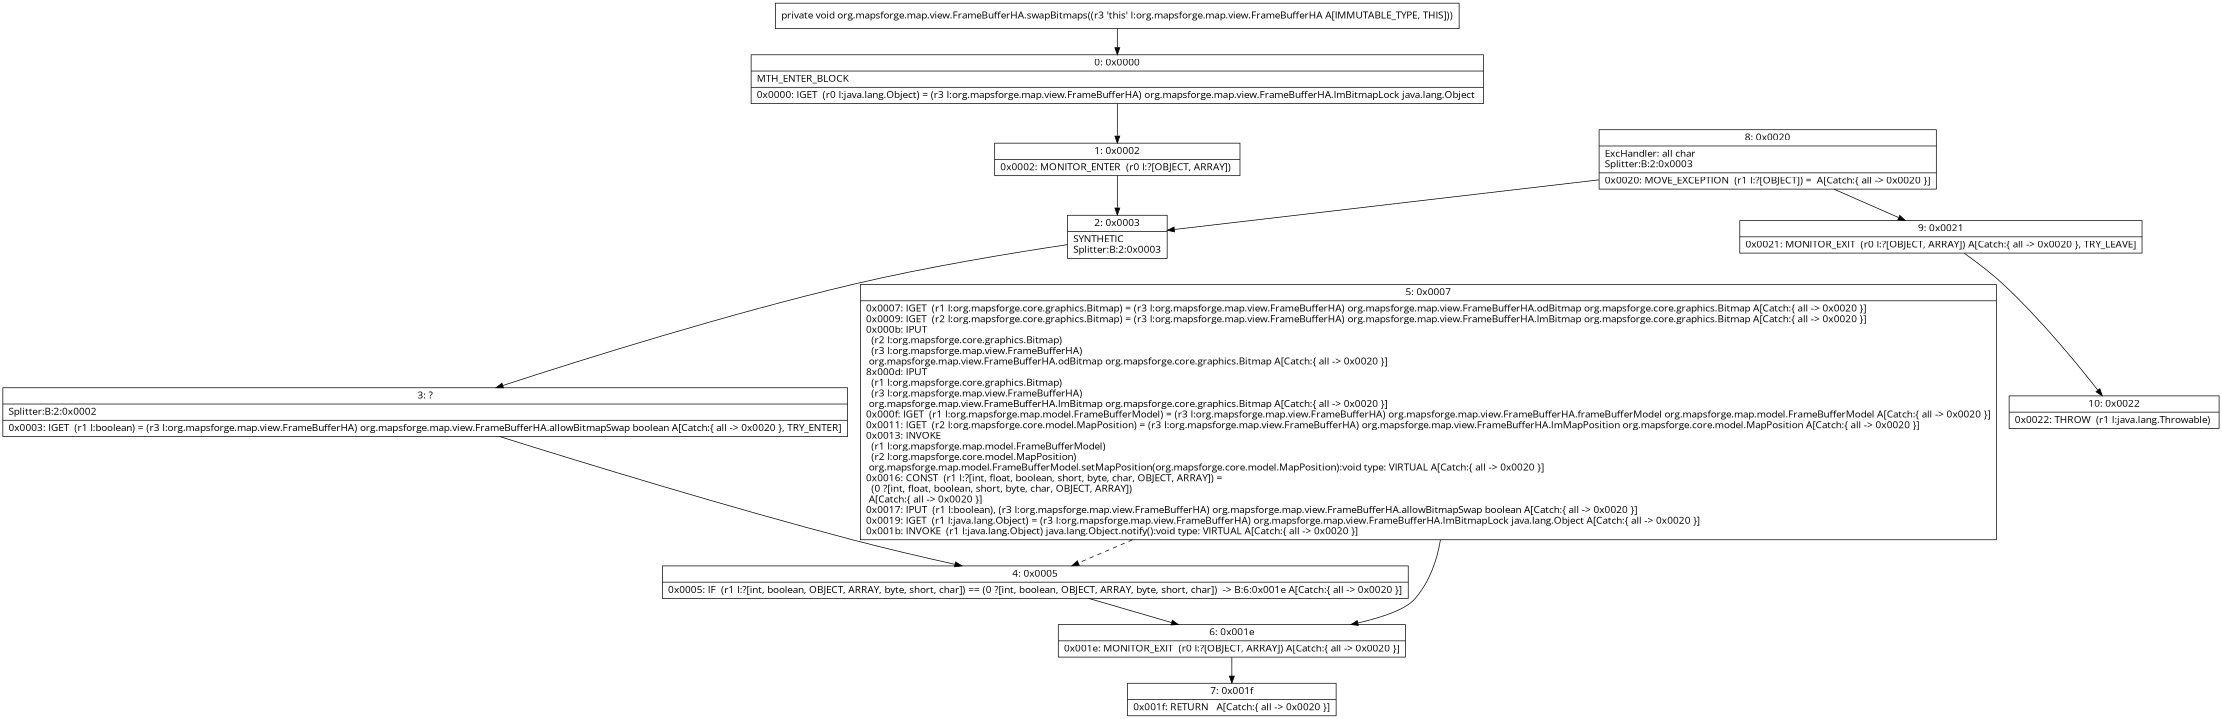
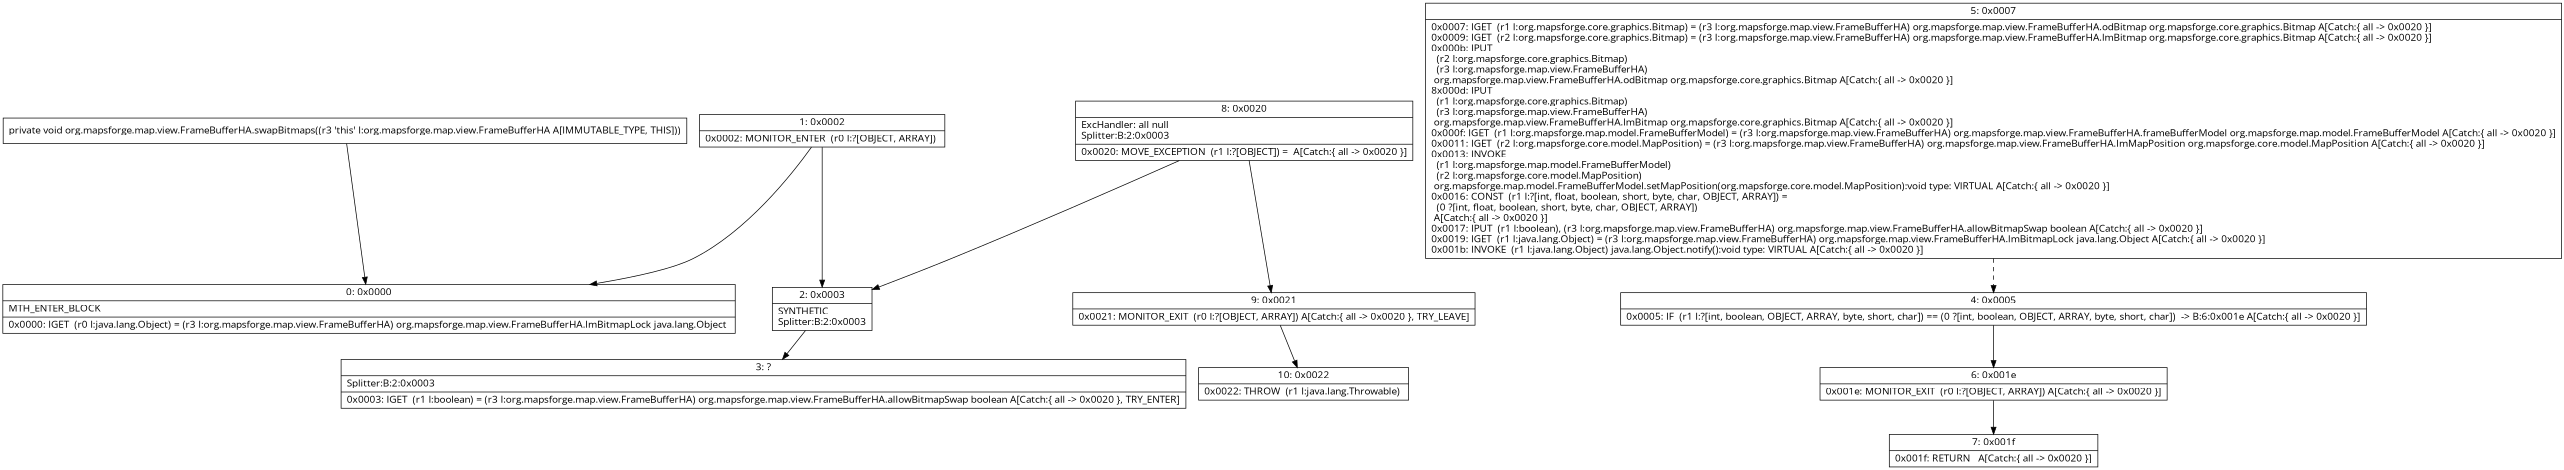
(1117, 120) -> (720, 242)
(1650, 154) -> (1125, 125)
(53, 412) -> (391, 384)
(726, 505) -> none
(1416, 598) -> none
